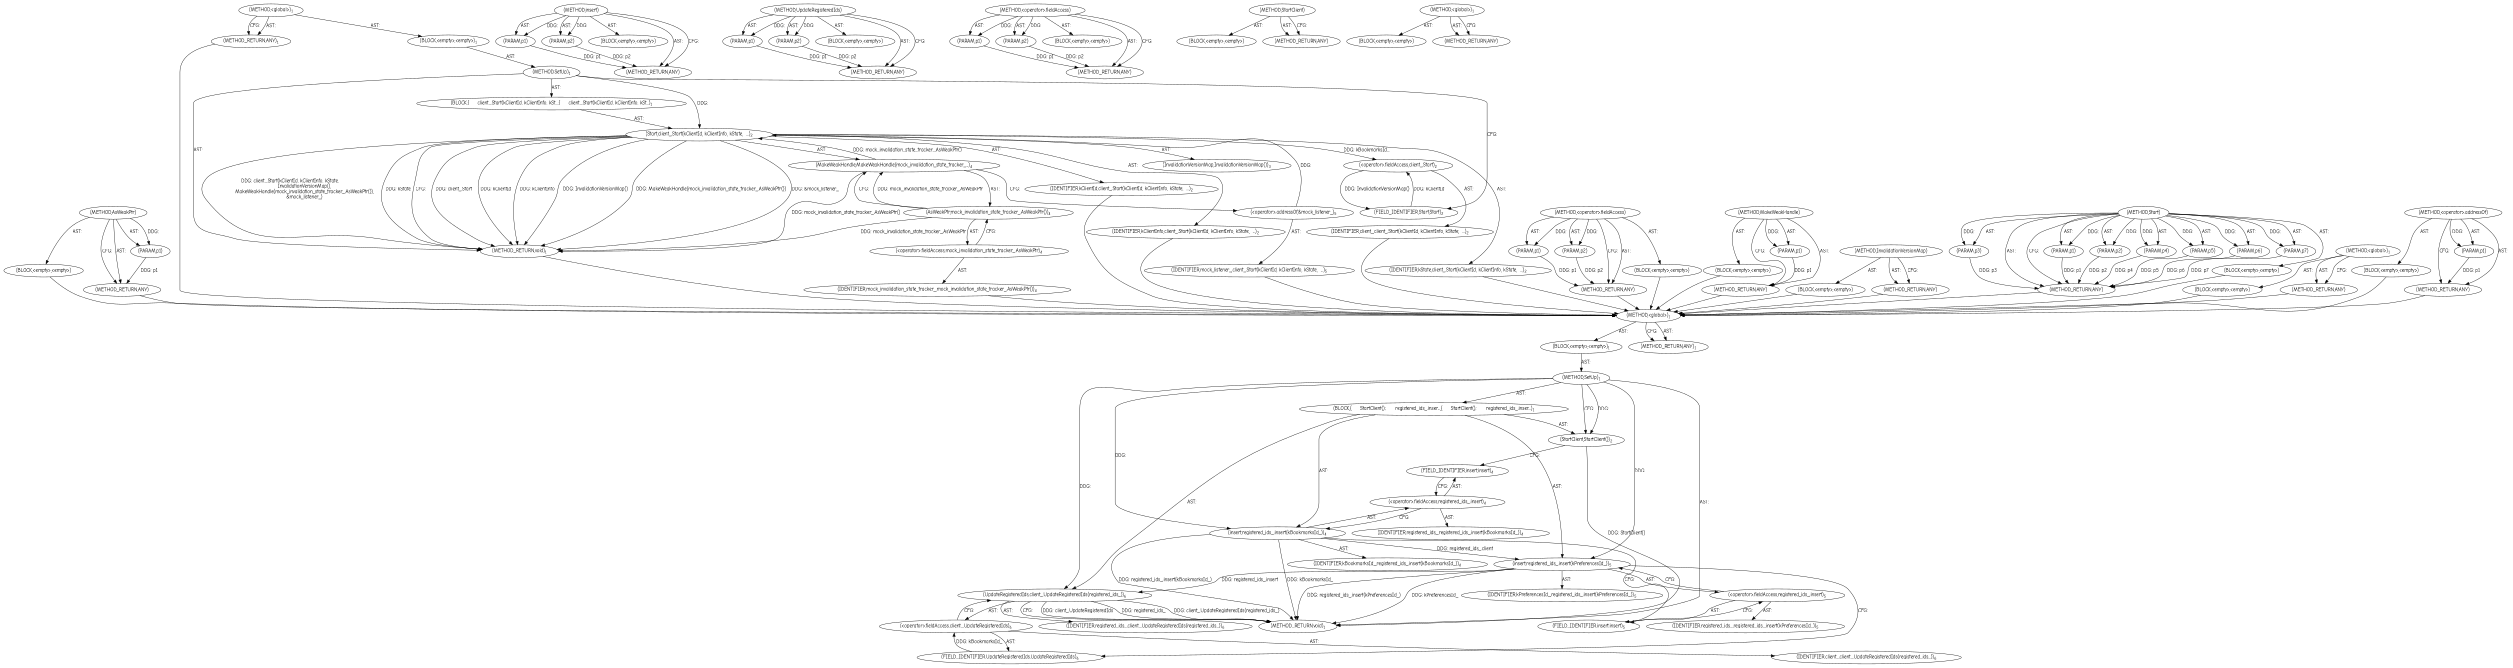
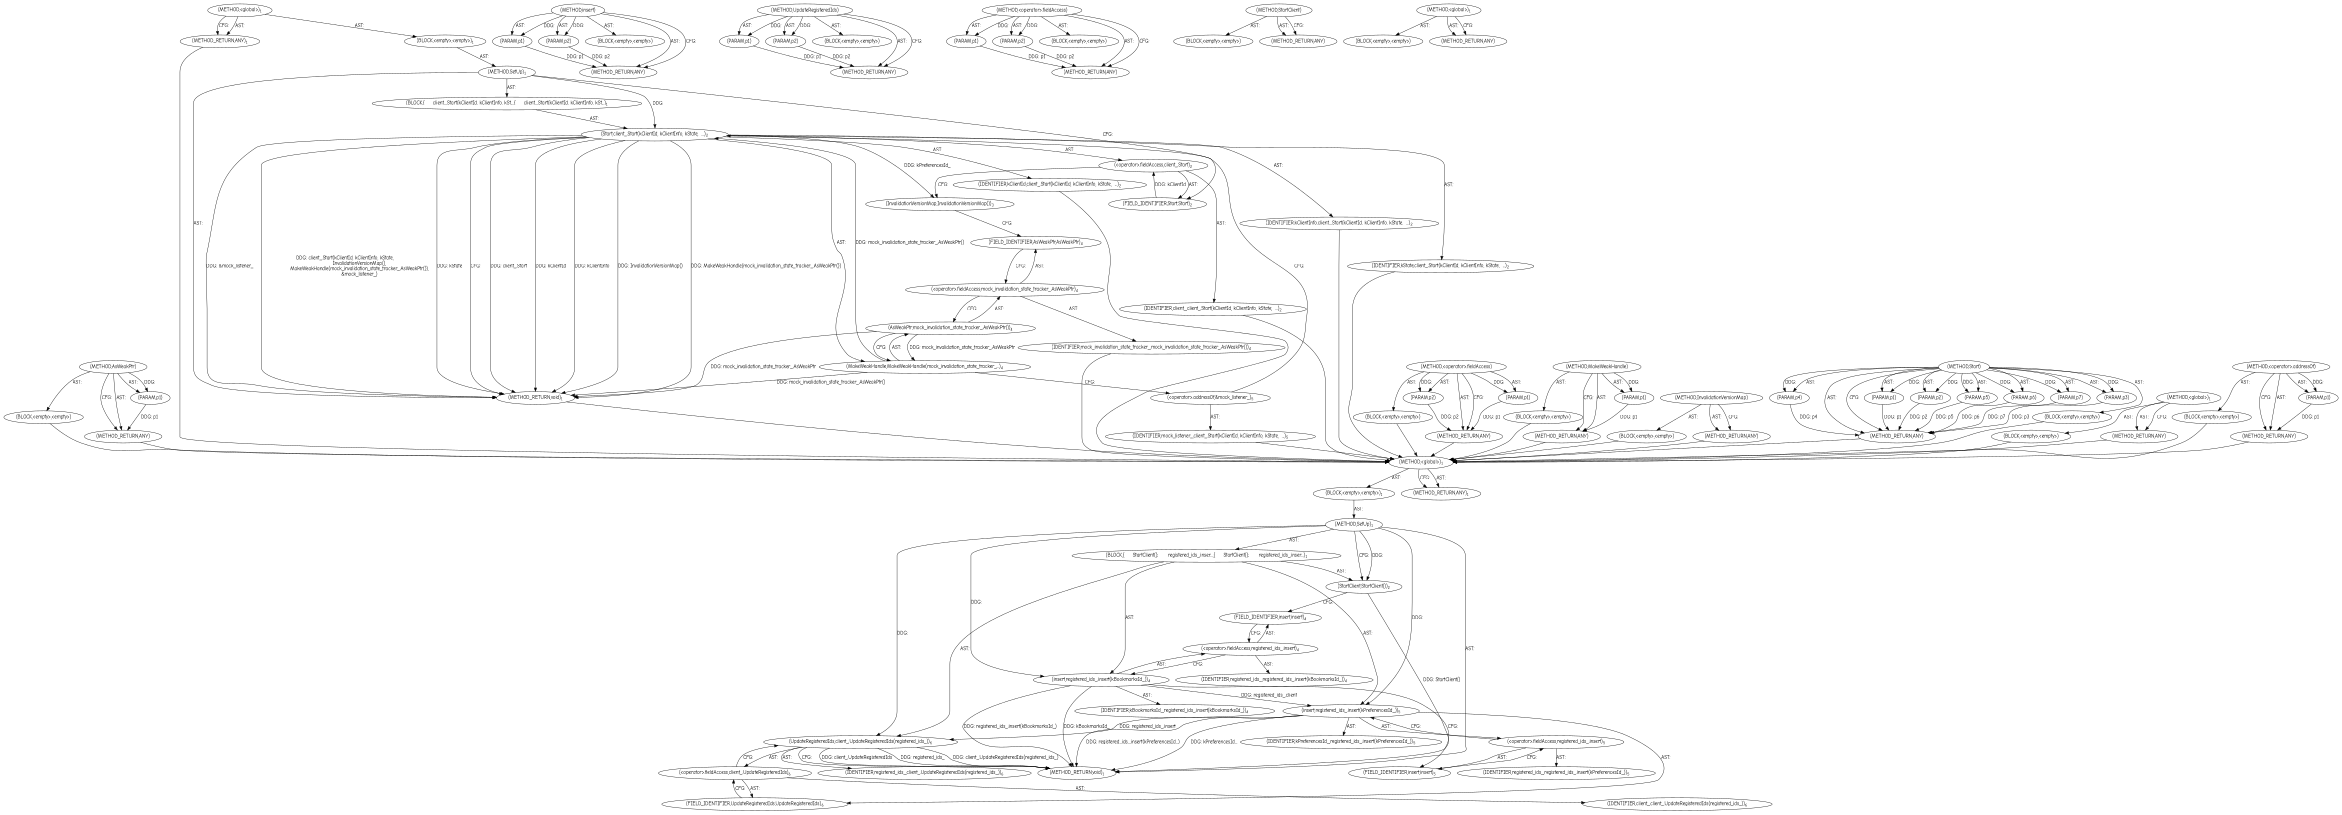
(1167, 150) -> (927, 166)
(1367, 150) -> (1071, 150)
(1307, 166) -> (1300, 266)
none -> (1015, 170)
(1377, 189) -> (1194, 185)
none -> (1036, 243)
(1864, 611) -> (1667, 758)
(979, 642) -> (741, 789)
